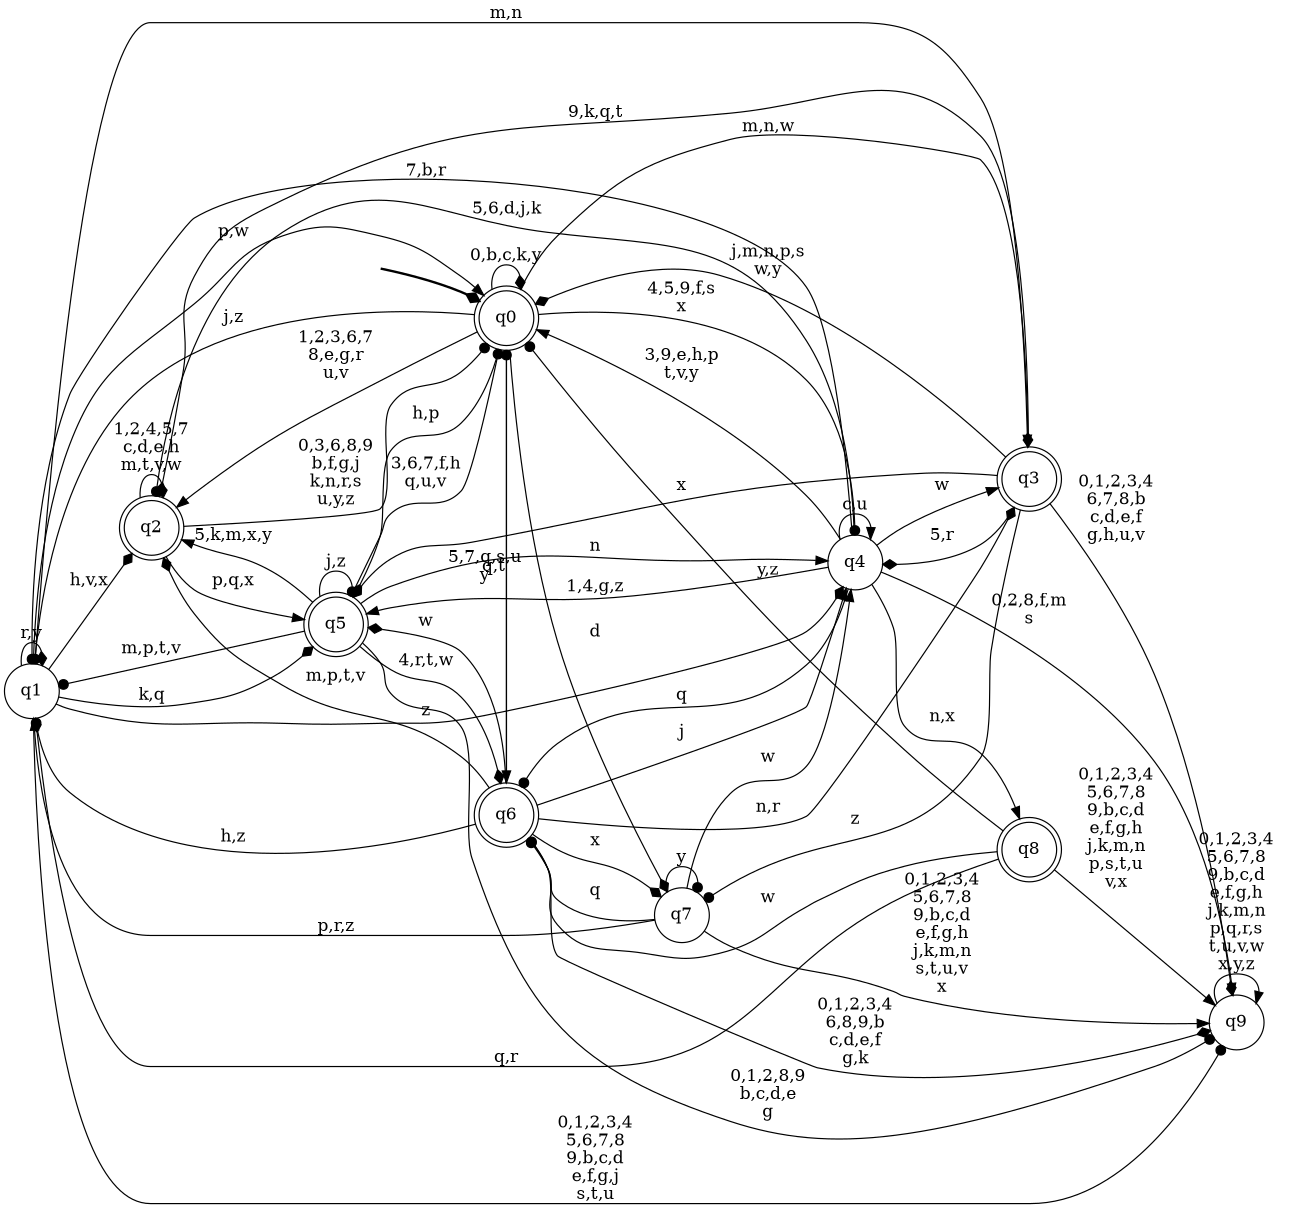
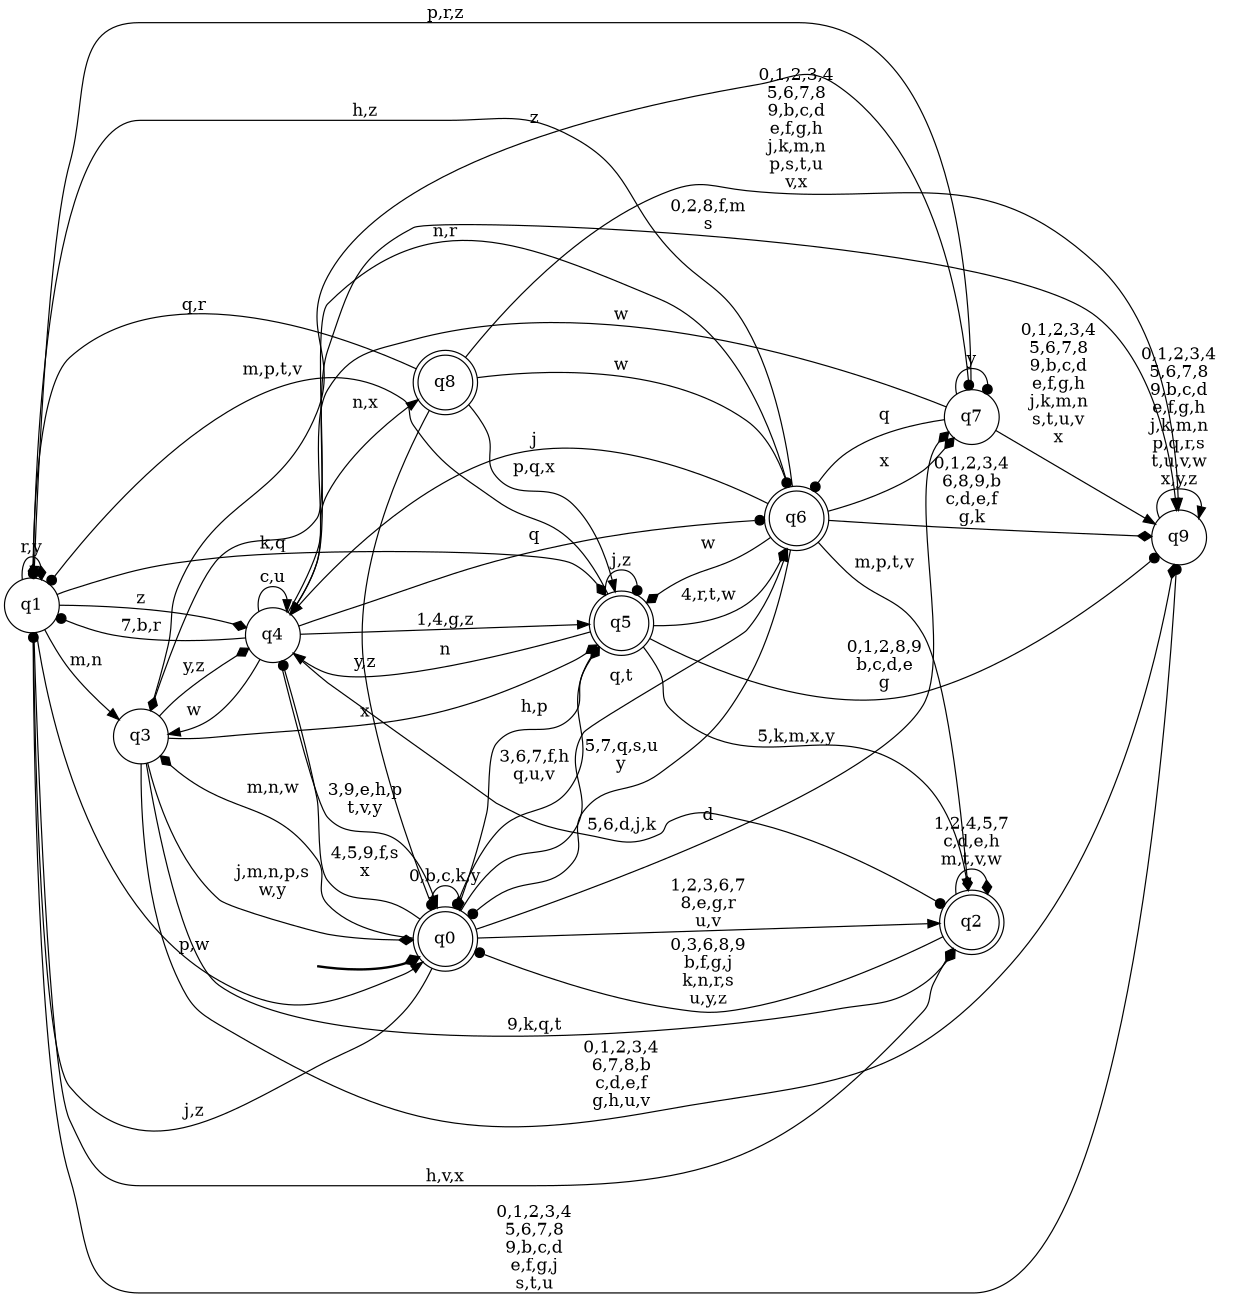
(1029, 479) -> (141, 736)
(942, 536) -> (194, 667)
(221, 601) -> (537, 491)
